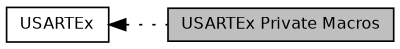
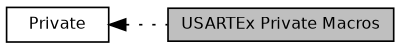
(58, 25) -> (58, 25)
